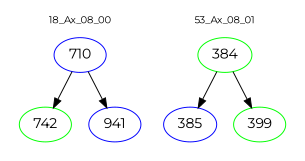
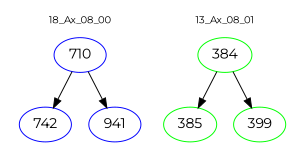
(225, 21) -> (225, 21)
(45, 125) -> (45, 125)
(190, 125) -> (190, 125)
